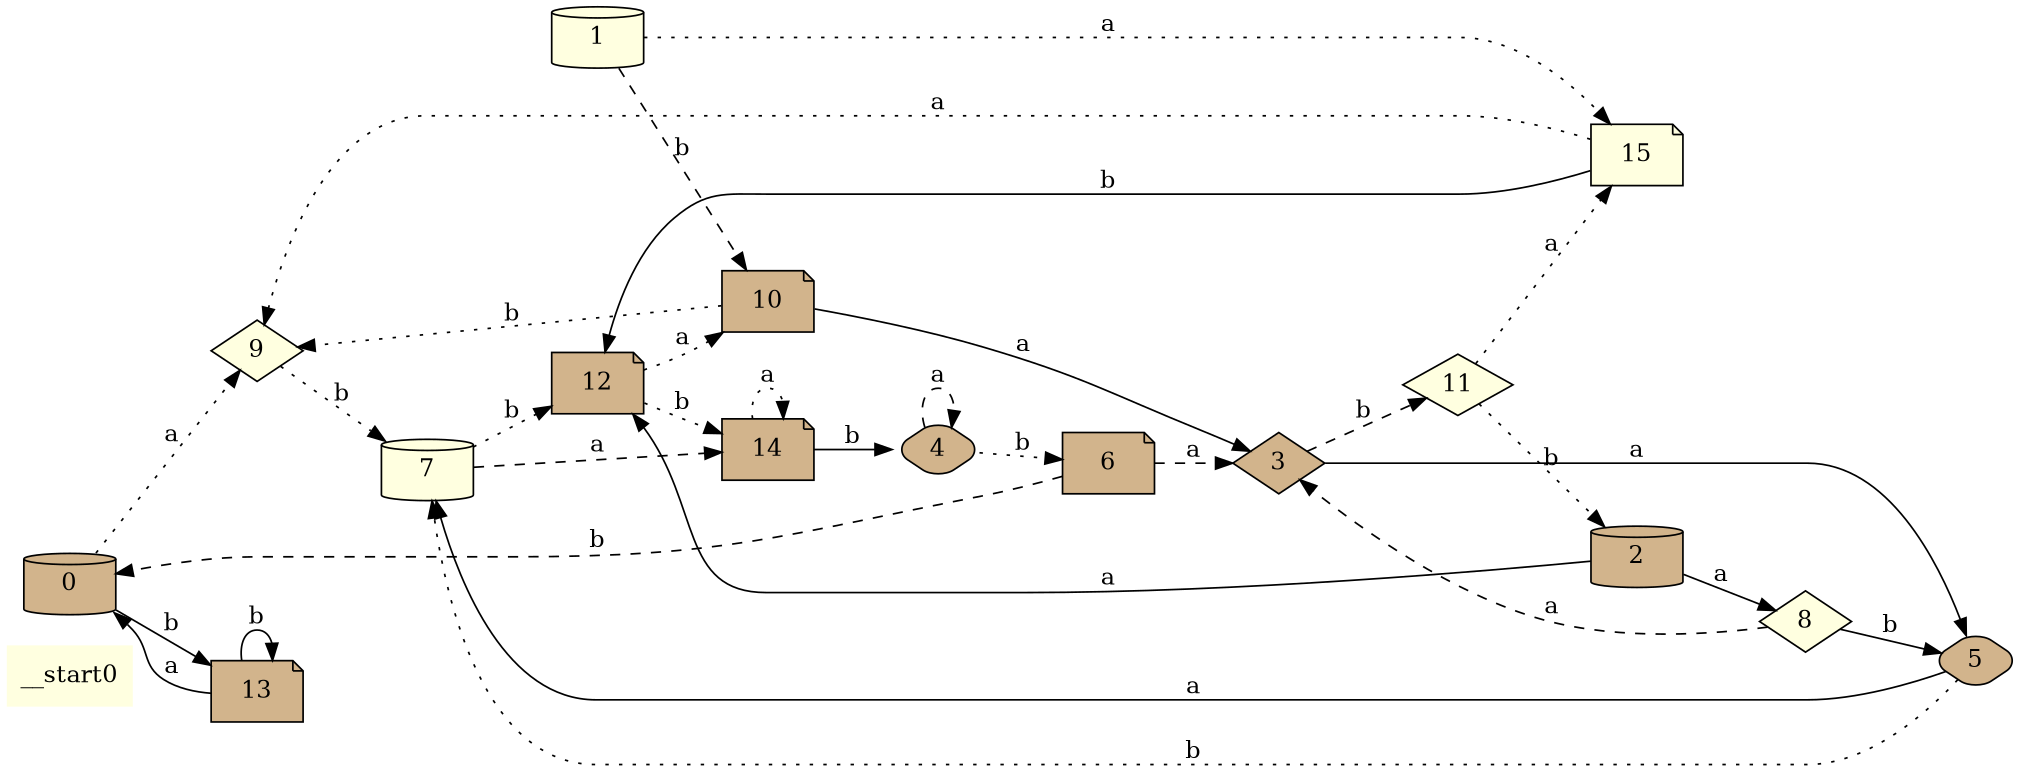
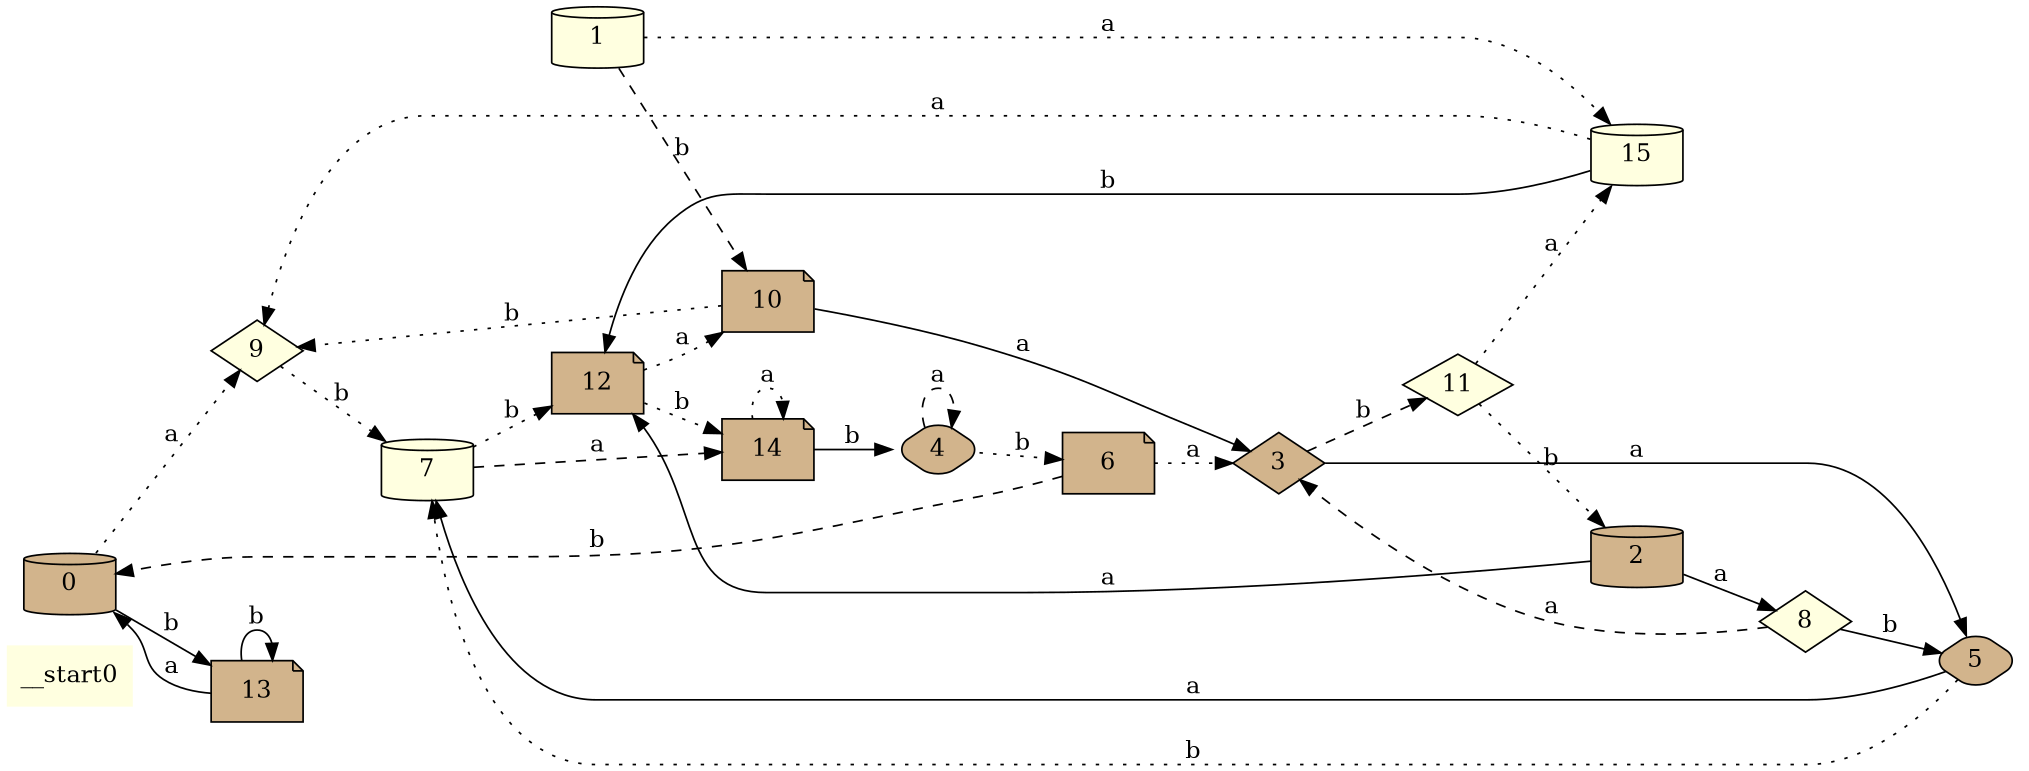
(1637, 155) -> (1637, 155)
(1185, 463) -> (1185, 463)
